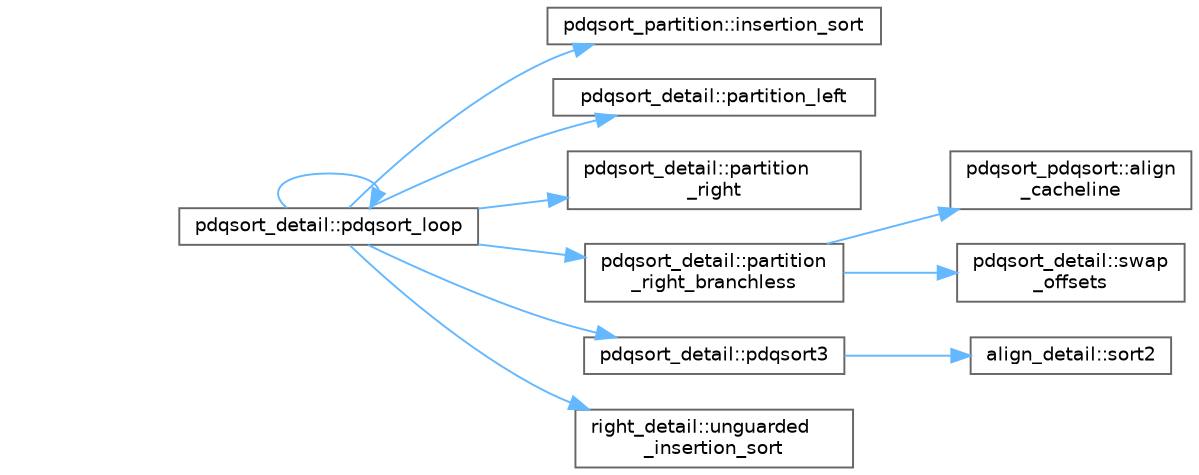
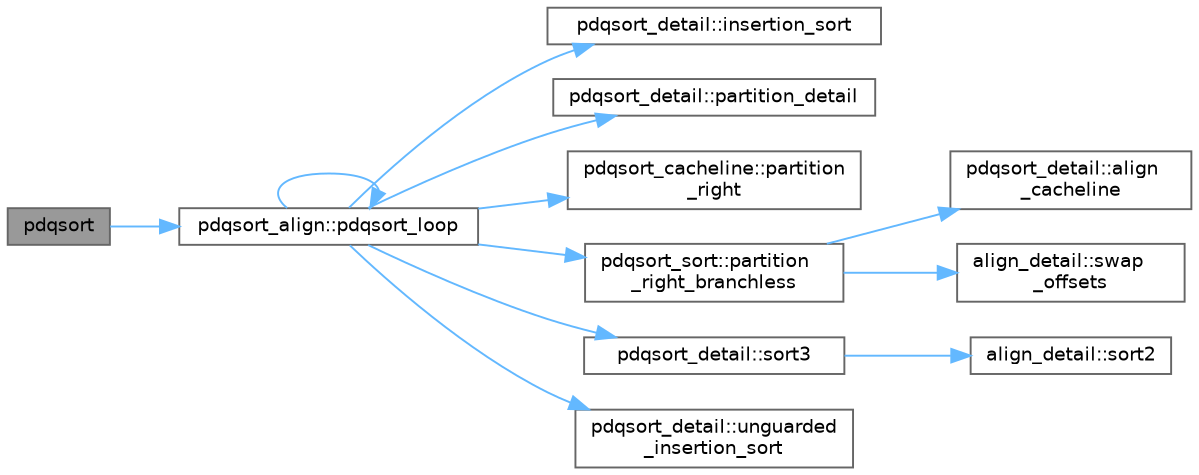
(714, 26) -> (714, 26)
(714, 97) -> (714, 97)
(714, 180) -> (714, 180)
(1071, 180) -> (1071, 180)
none -> (59, 227)
(329, 227) -> (329, 227)
(714, 273) -> (714, 273)
(1071, 273) -> (1071, 273)
(714, 356) -> (714, 356)
(714, 439) -> (714, 439)
